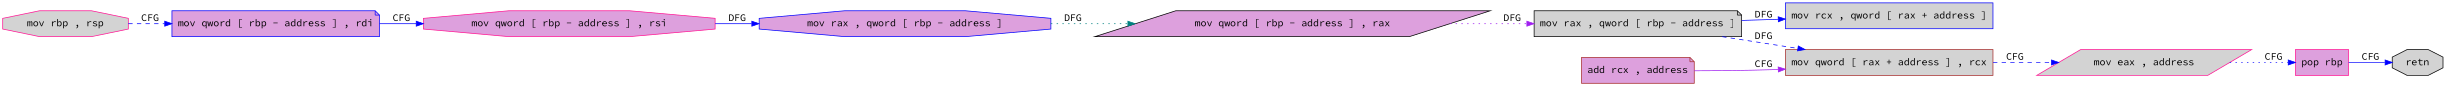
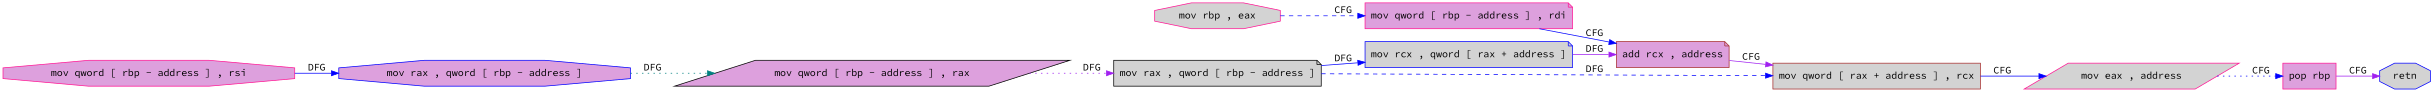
(1889, 16) -> (1469, 55)
(66, 24) -> (1217, 16)
(276, 24) -> (1469, 16)
(398, 24) -> (1574, 35)
none -> (1591, 55)
(2022, 62) -> (2010, 76)
(2367, 62) -> (2354, 76)
(2418, 62) -> (2405, 76)
